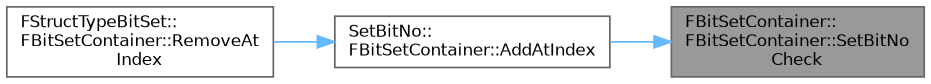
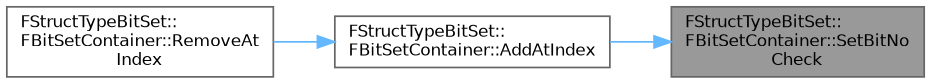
(472, 42) -> (472, 42)
(798, 42) -> (798, 42)
